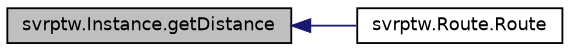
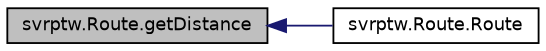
(149, 26) -> (137, 26)
